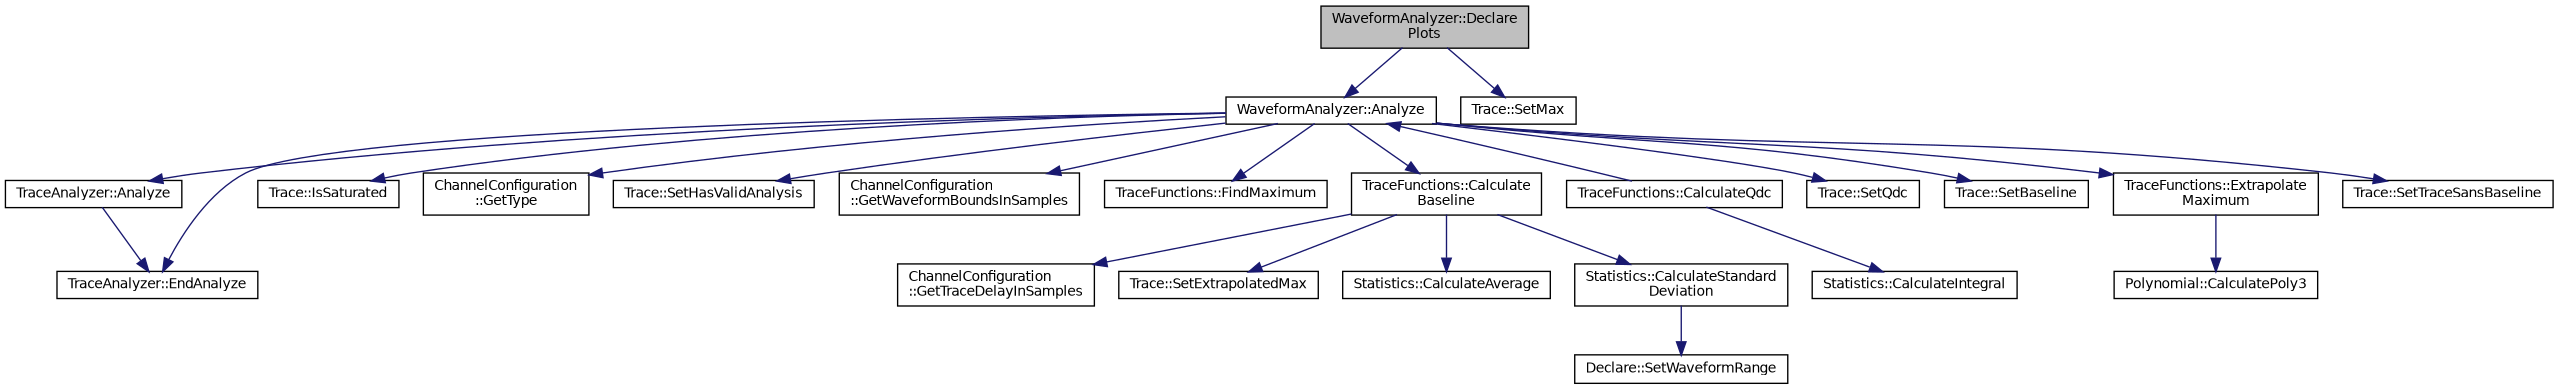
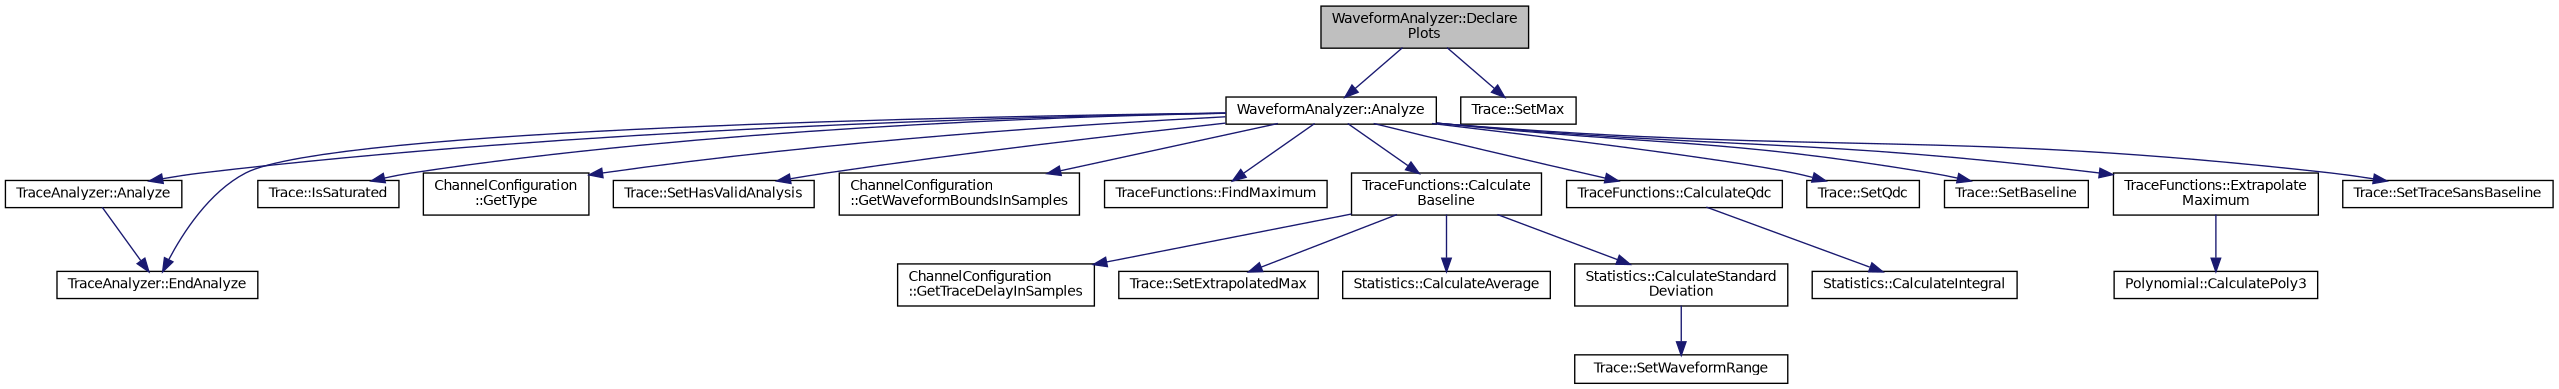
(1516, 153) -> (1489, 151)
(1681, 369) -> (1681, 369)
